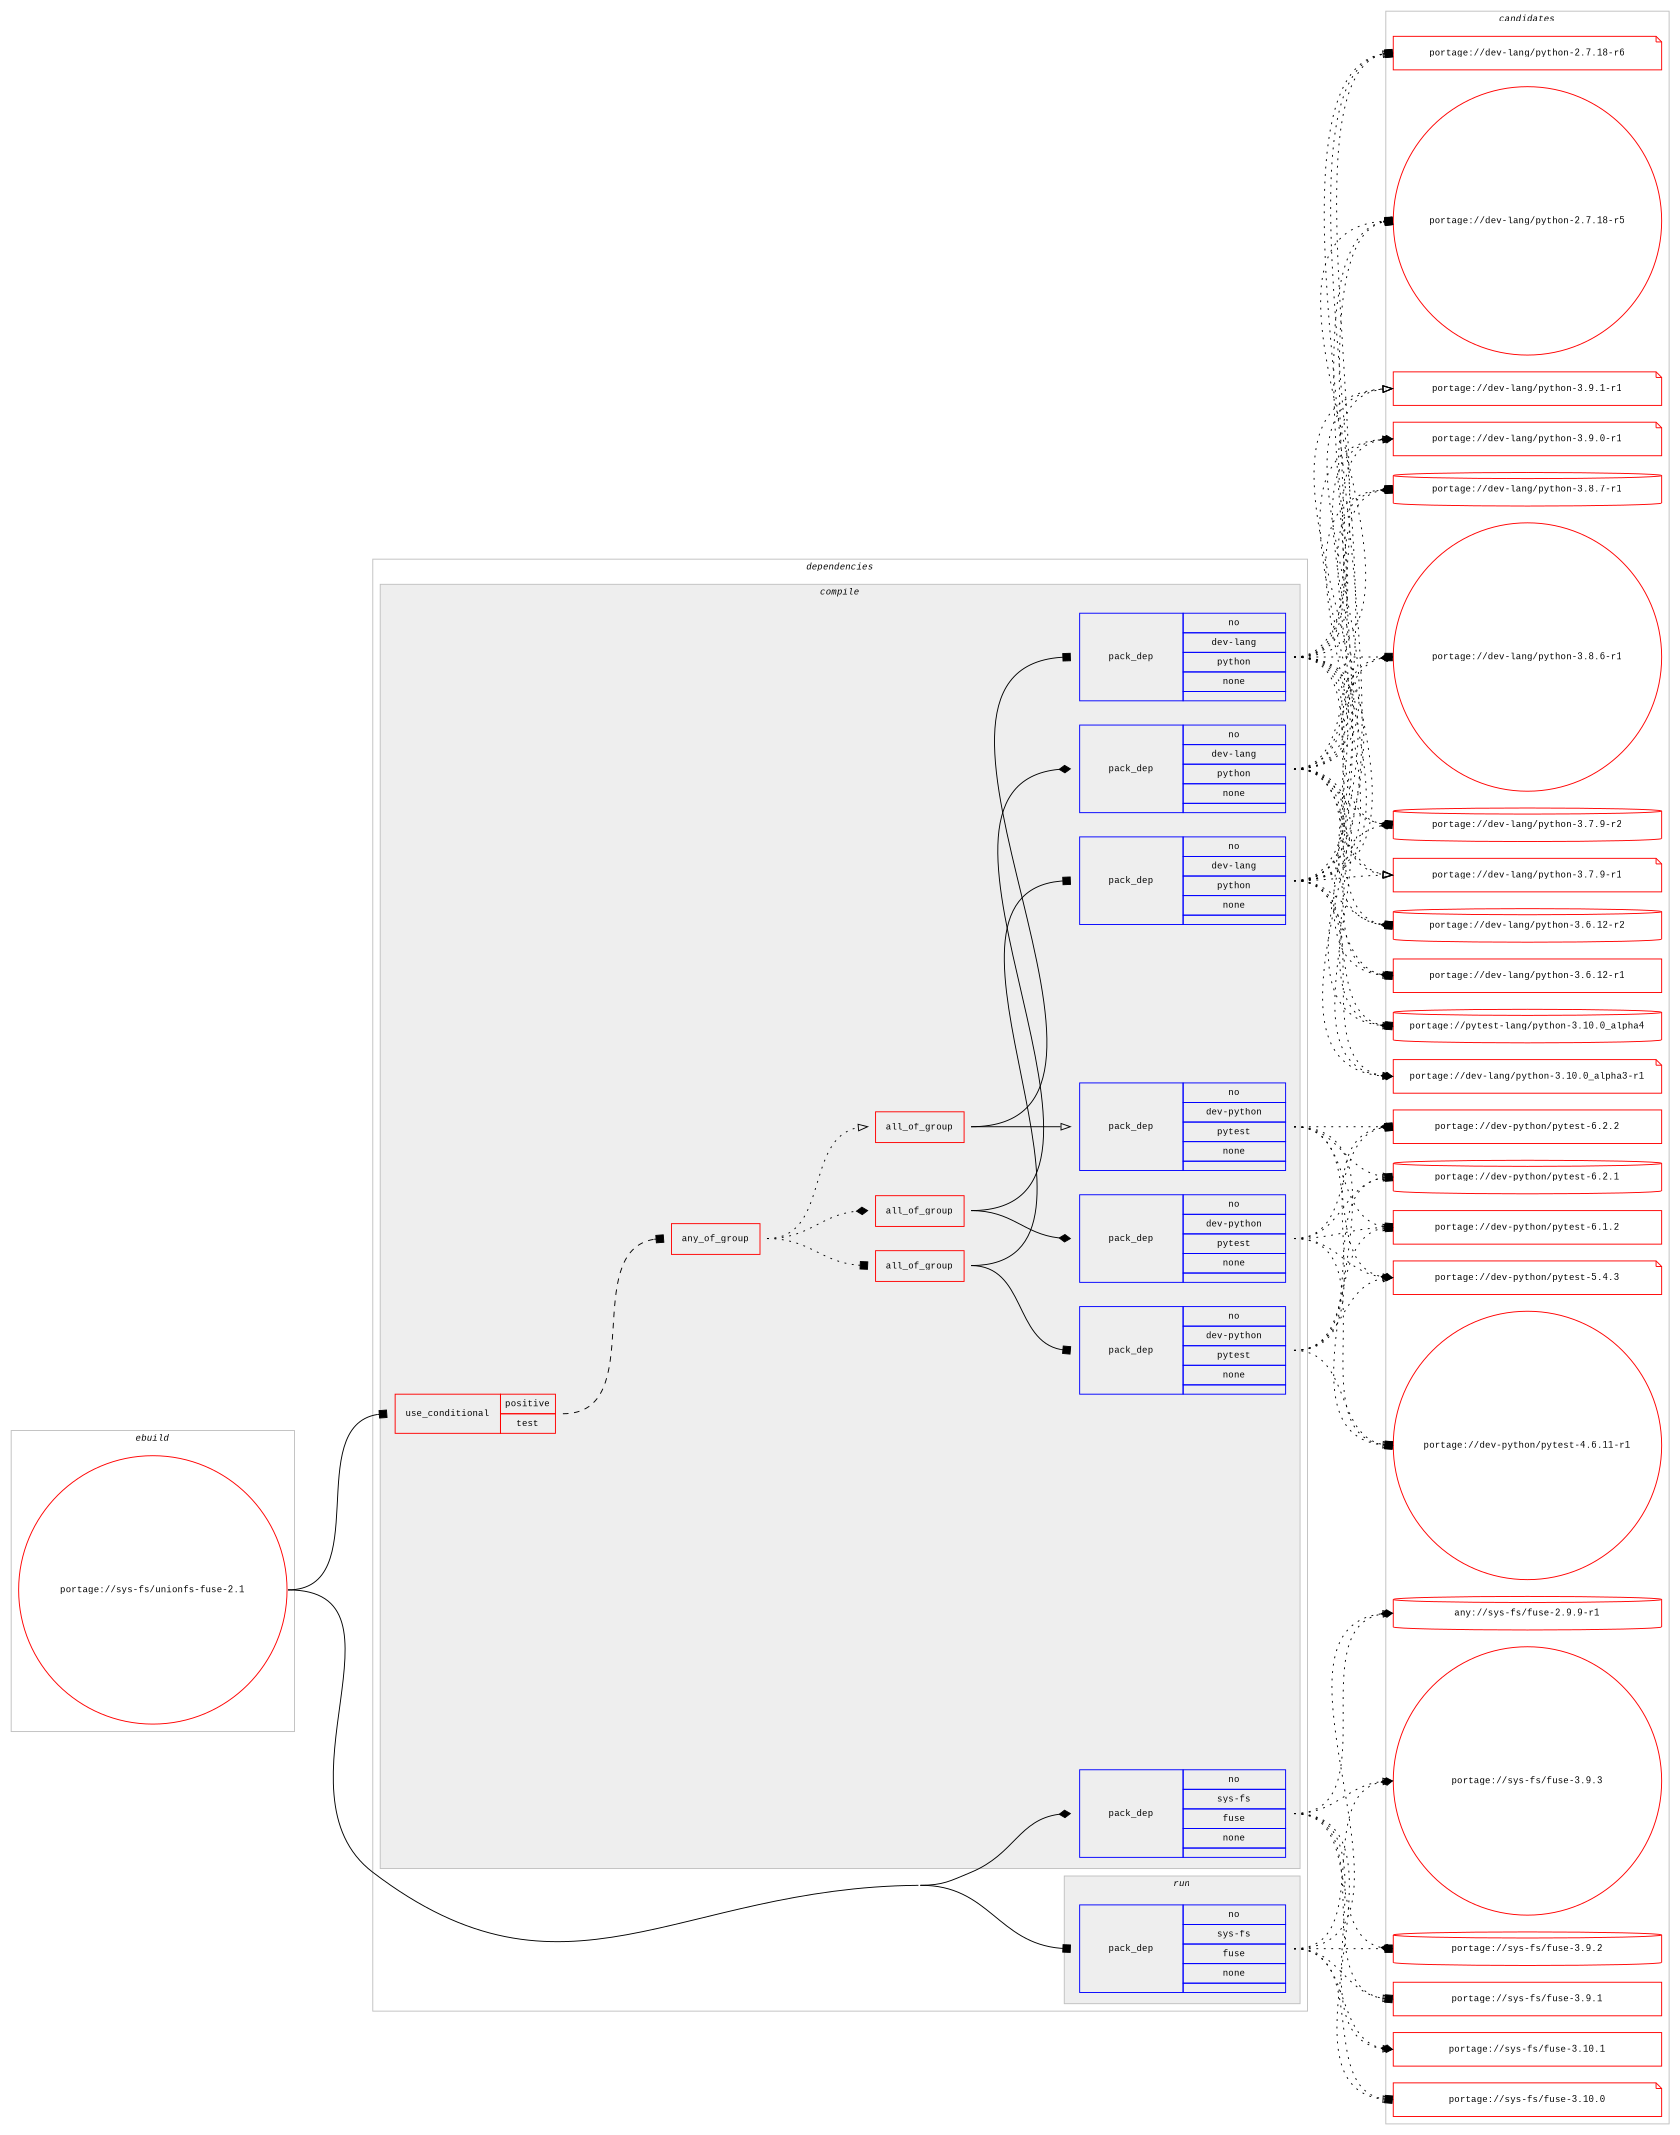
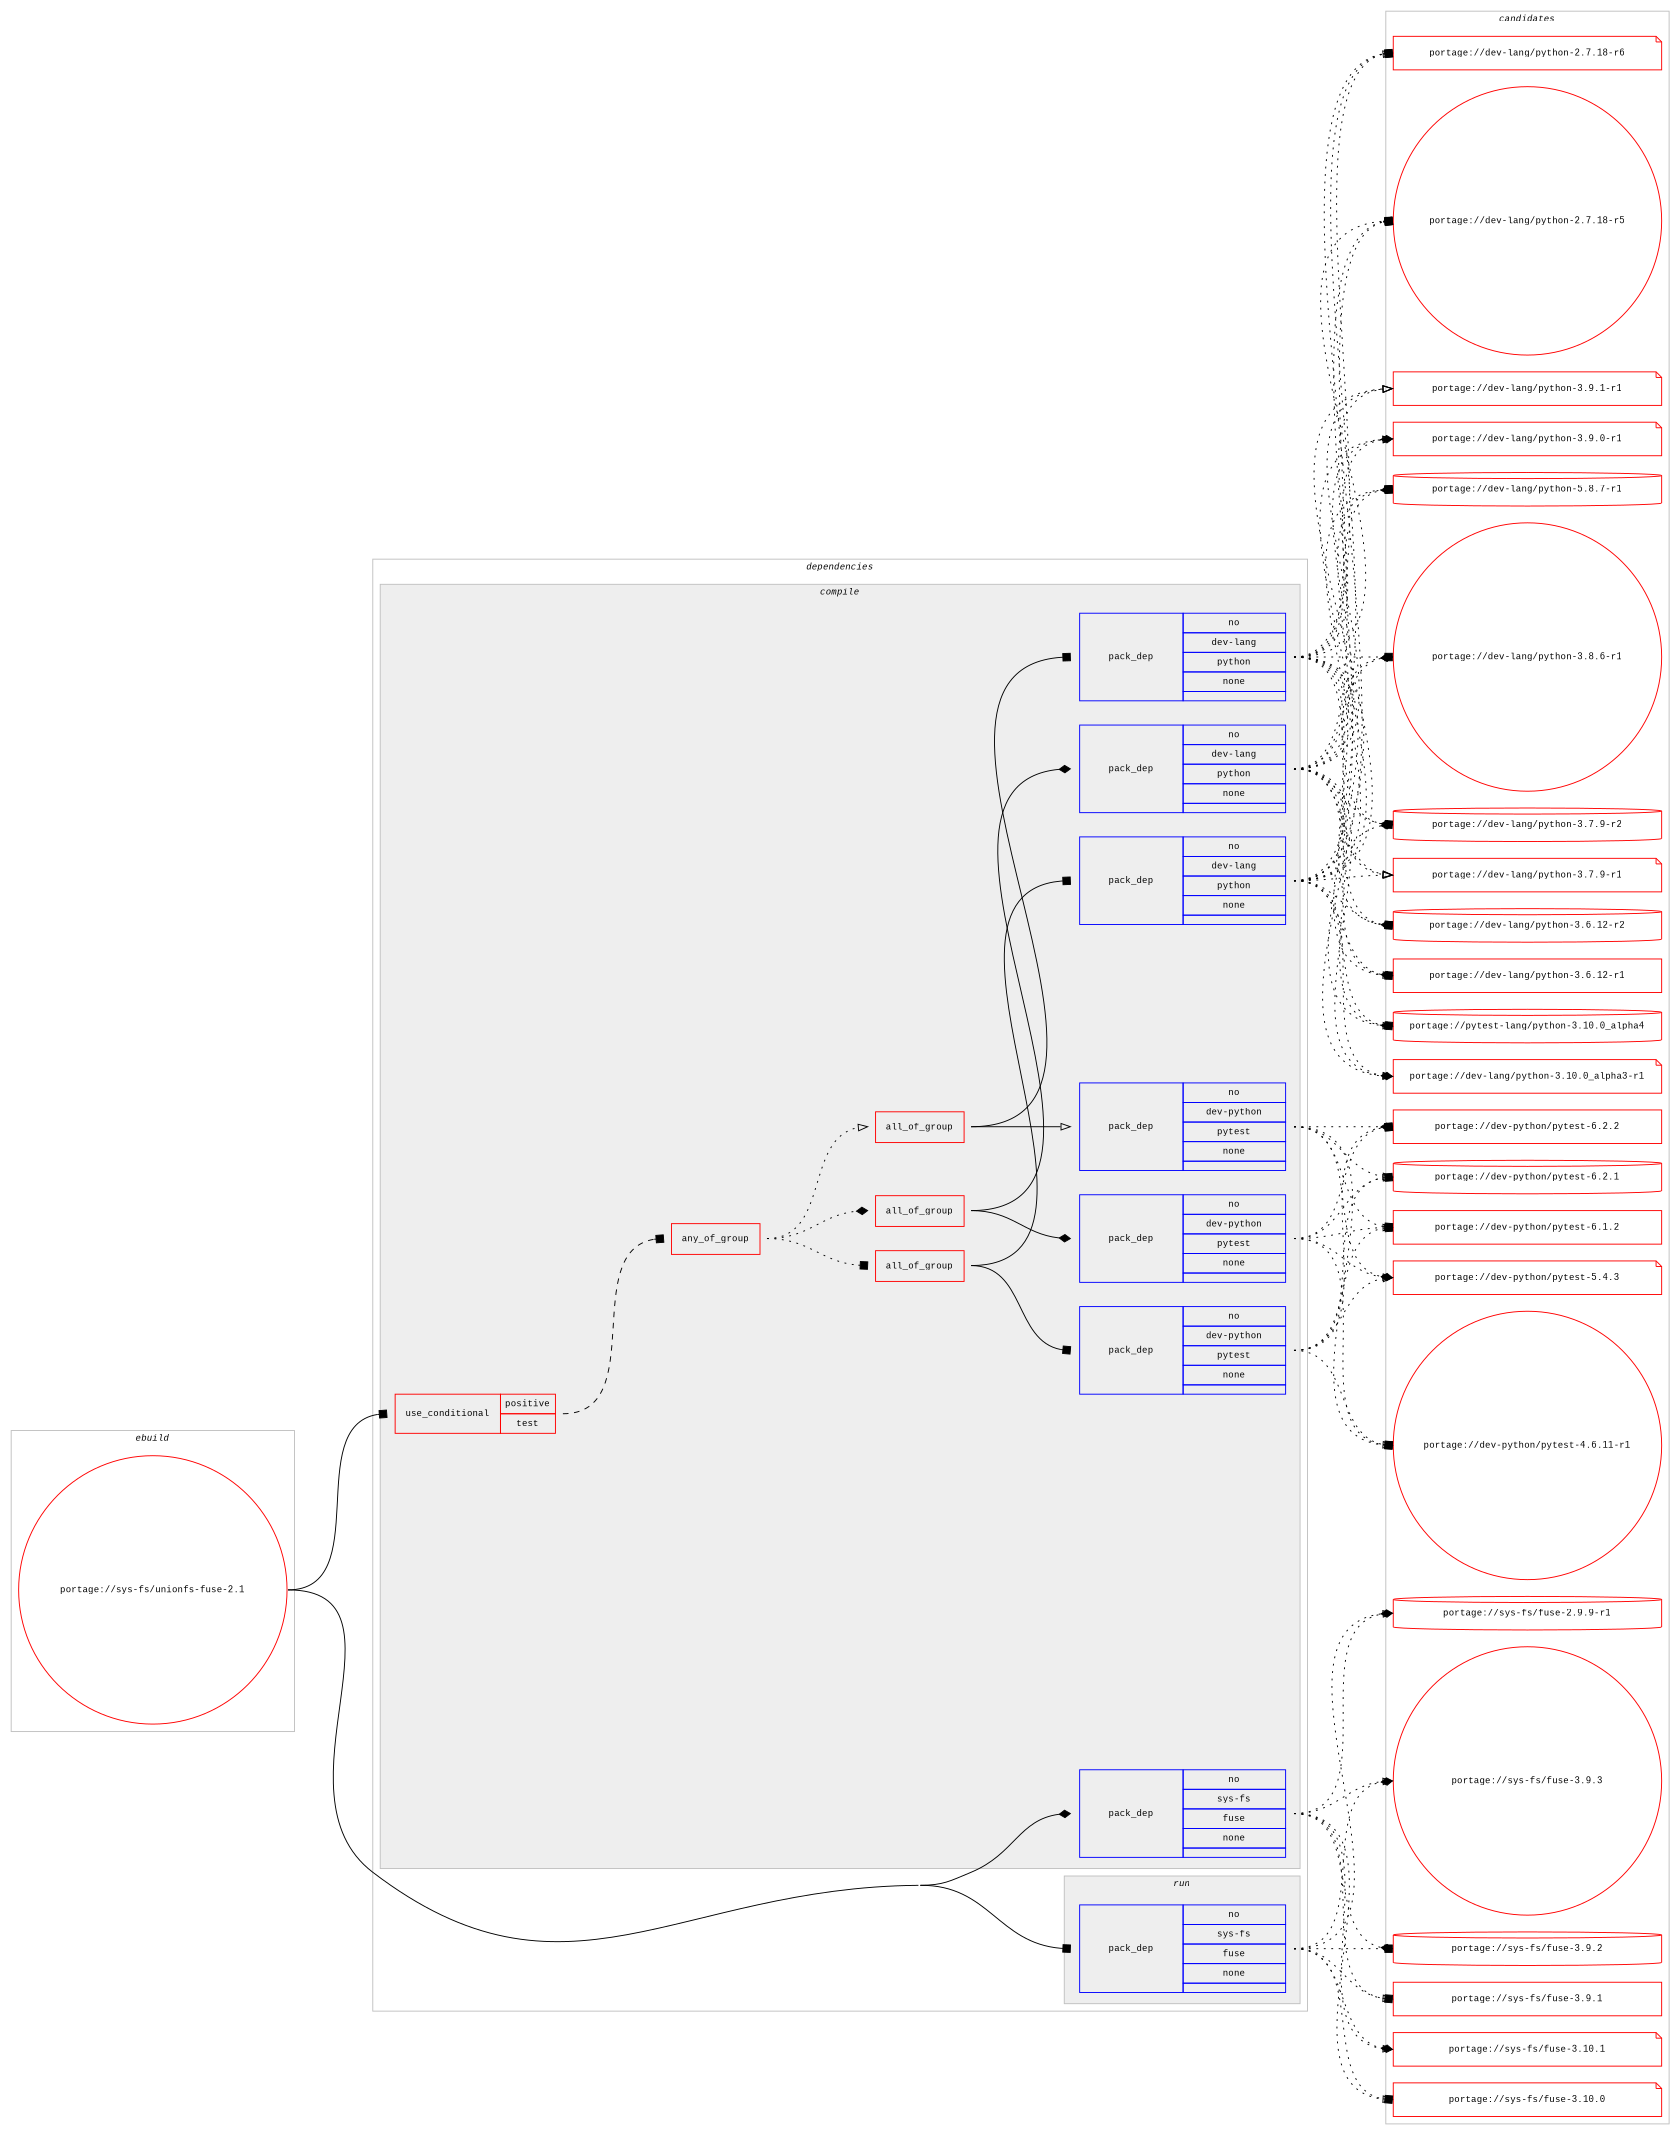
(1527, 489) -> (1527, 489)
(1527, 1613) -> (1527, 1613)
(1527, 2049) -> (1527, 2049)
